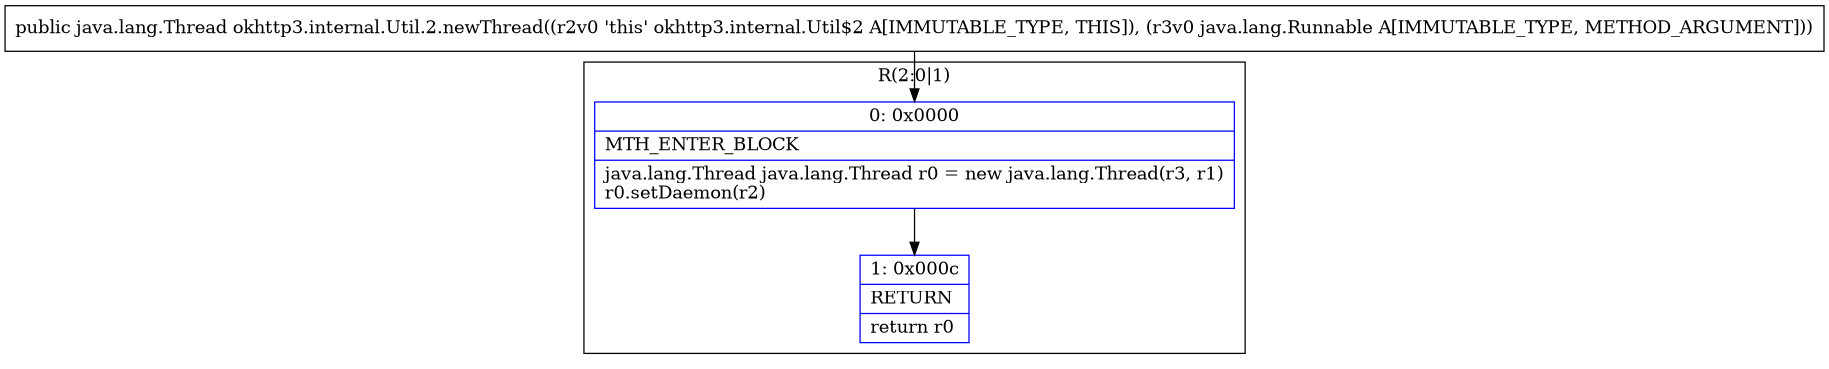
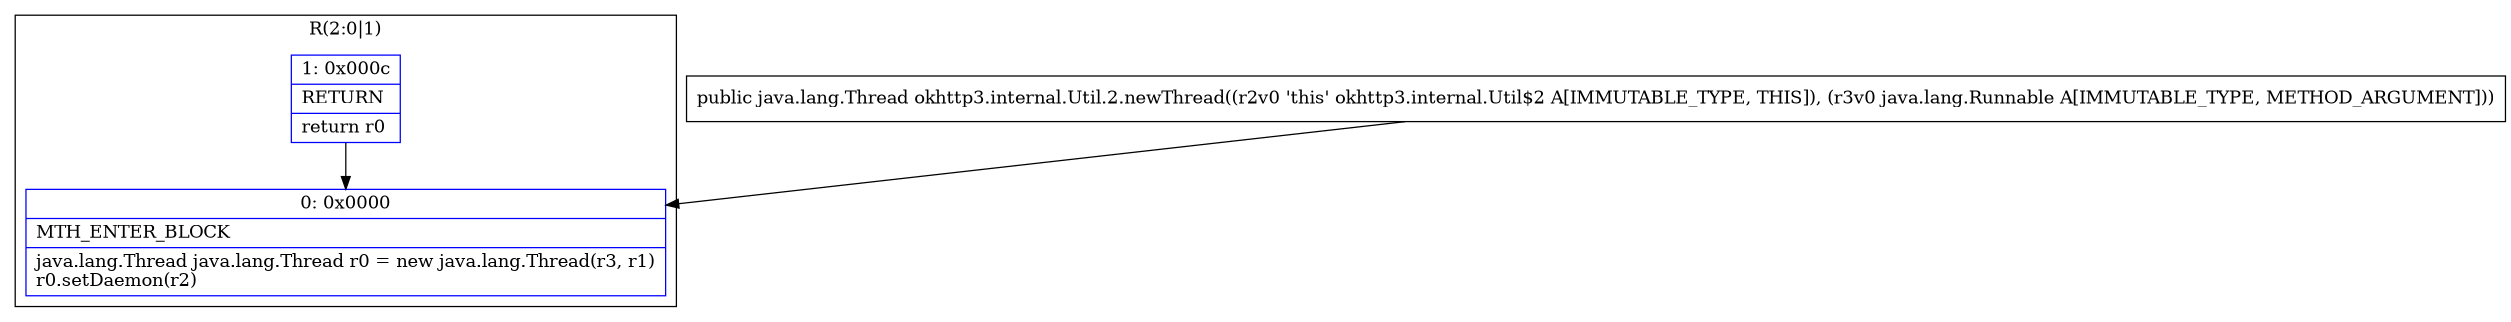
(915, 225) -> (346, 160)
